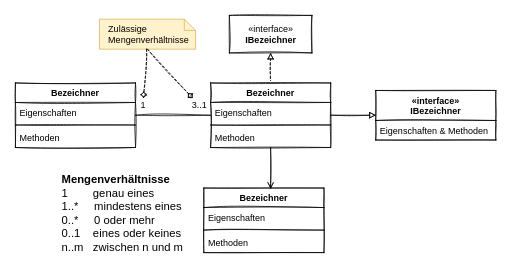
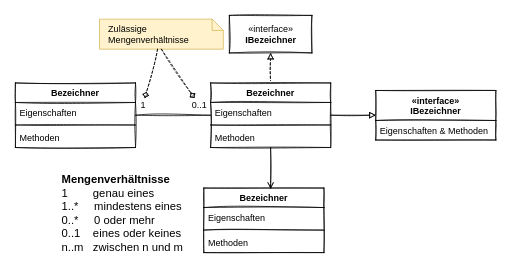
(147, 34) -> (161, 34)
(200, 105) -> (200, 105)
